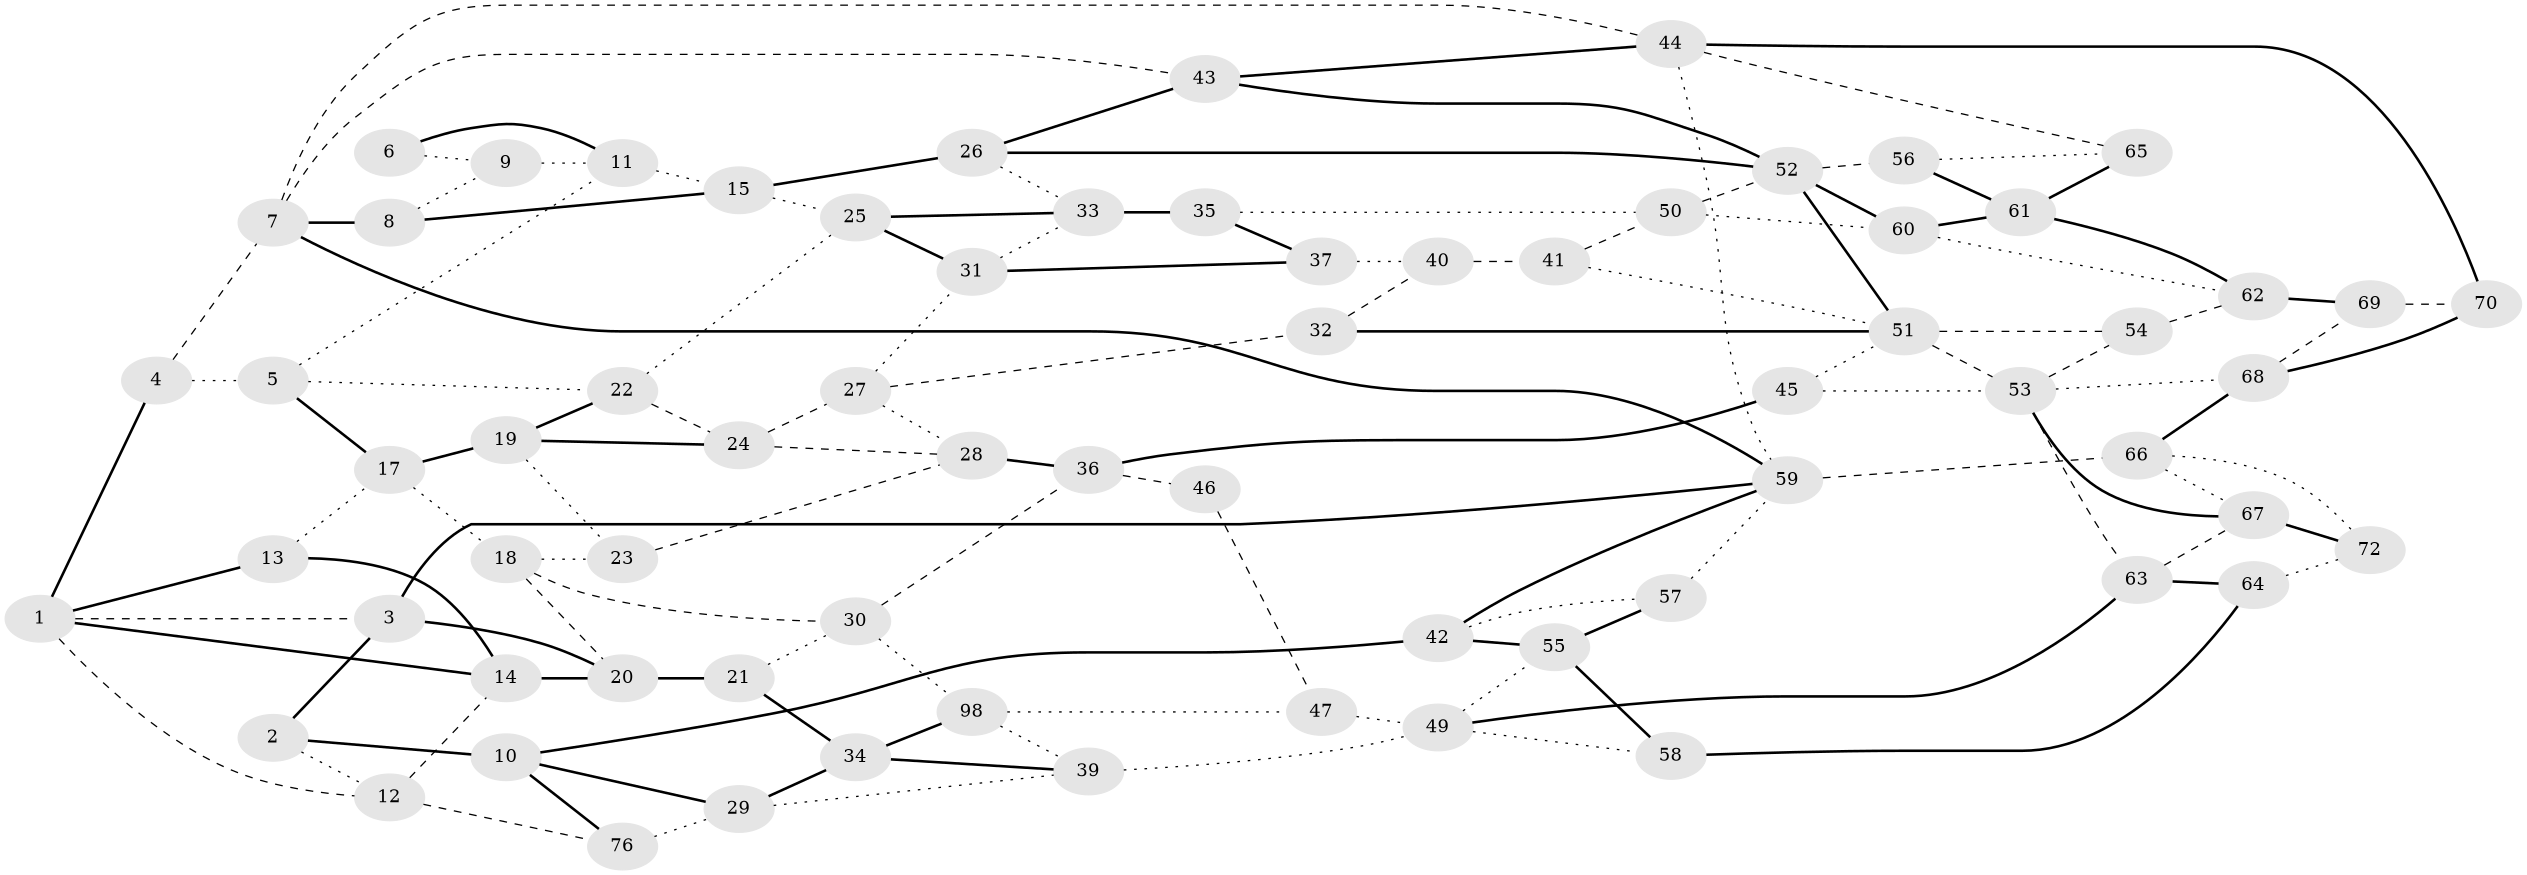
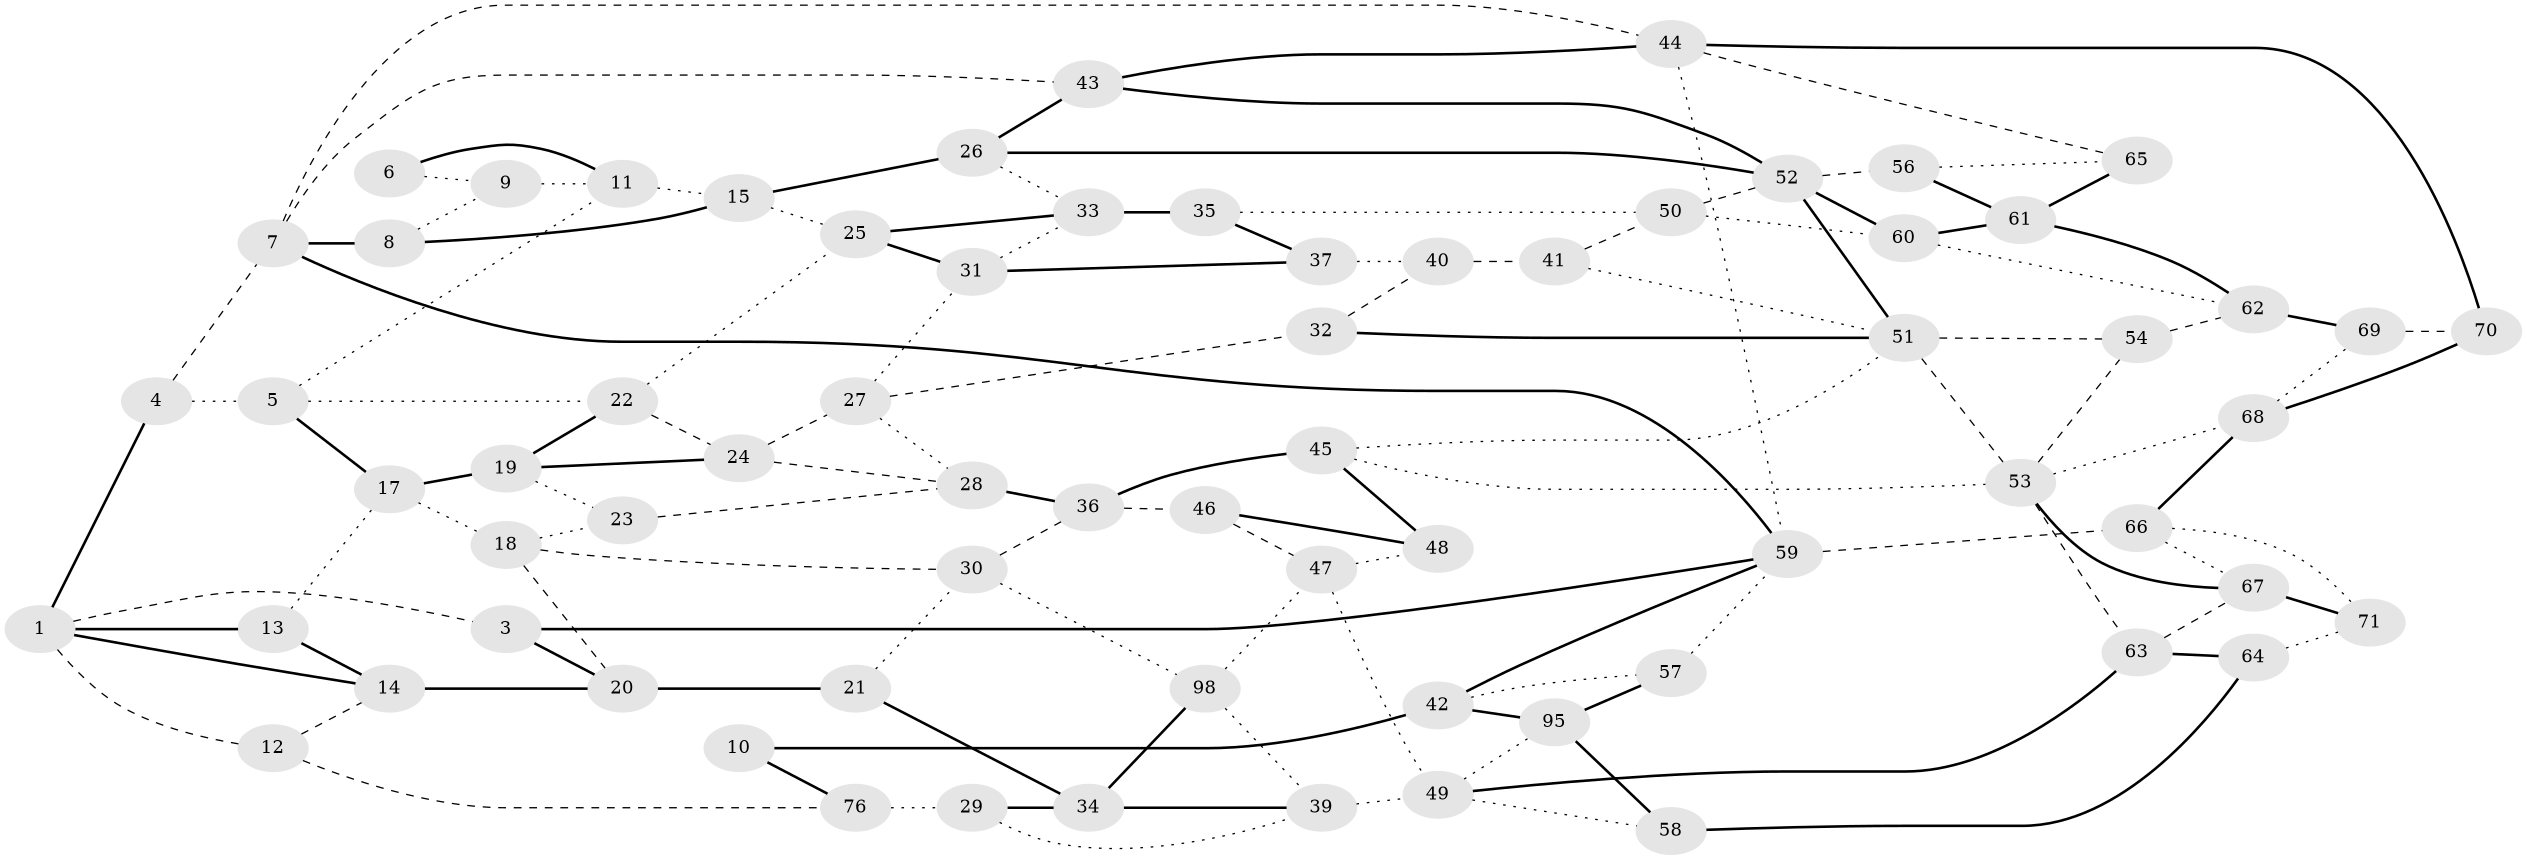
(2312, 341) -> (2312, 375)
none -> (1438, 549)
(2370, 550) -> (2370, 623)
(1555, 647) -> (1555, 722)
(273, 738) -> none
(623, 783) -> none
